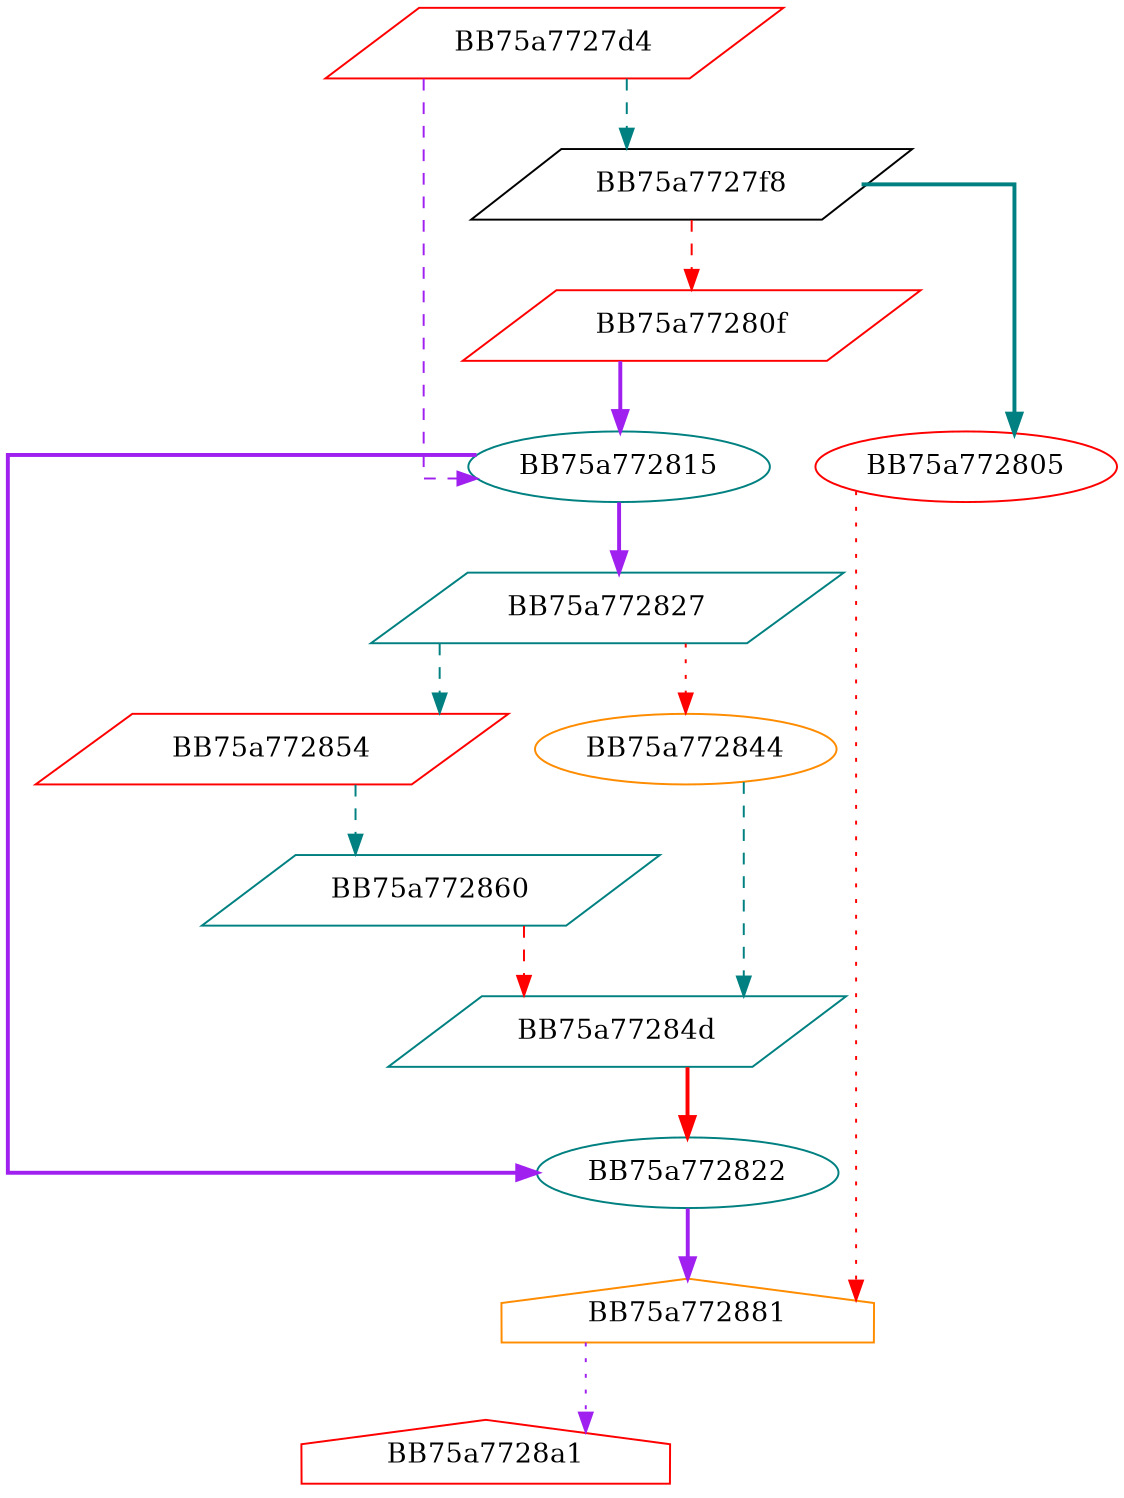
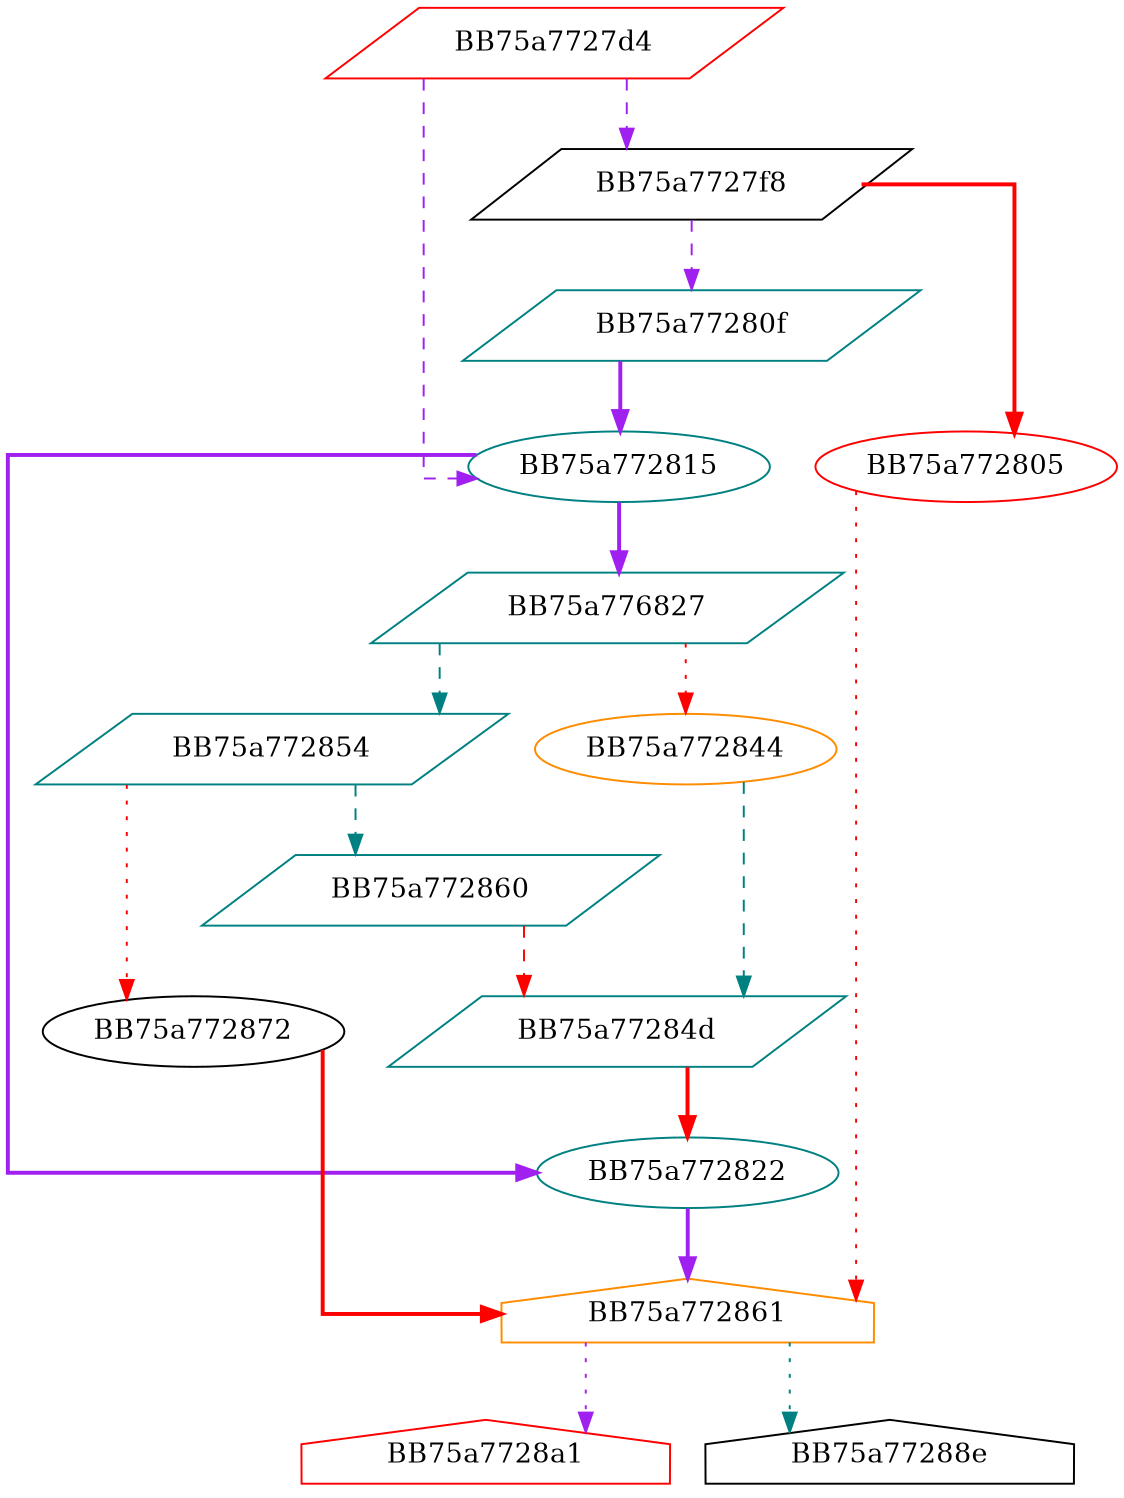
(627, 104) -> (627, 104)
(1014, 223) -> (1014, 223)
(692, 245) -> (692, 245)
(692, 326) -> (692, 326)
(607, 608) -> (607, 608)
(272, 749) -> (272, 749)
none -> (194, 1032)
(688, 1314) -> (688, 1314)
none -> (890, 1455)
